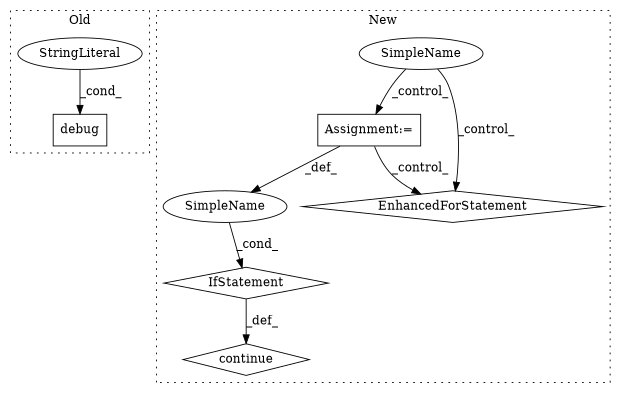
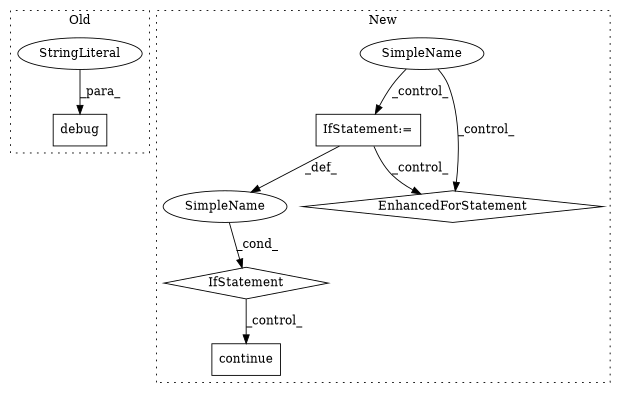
(101, 92) -> (100, 92)
(369, 130) -> (368, 130)
(262, 321) -> (274, 321)
(246, 360) -> (246, 360)
